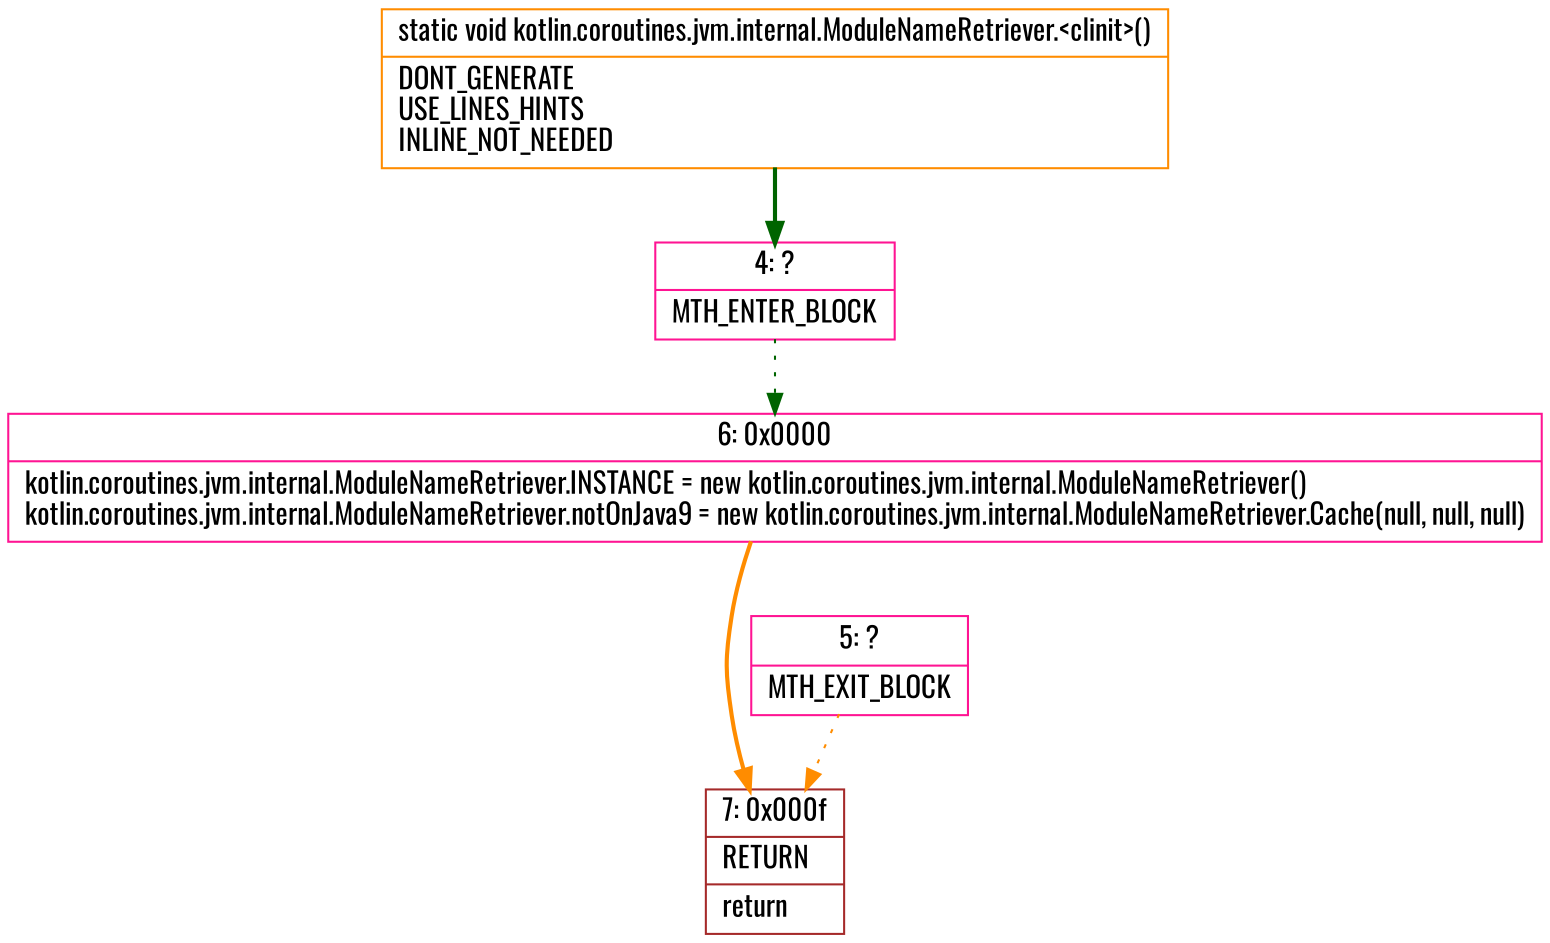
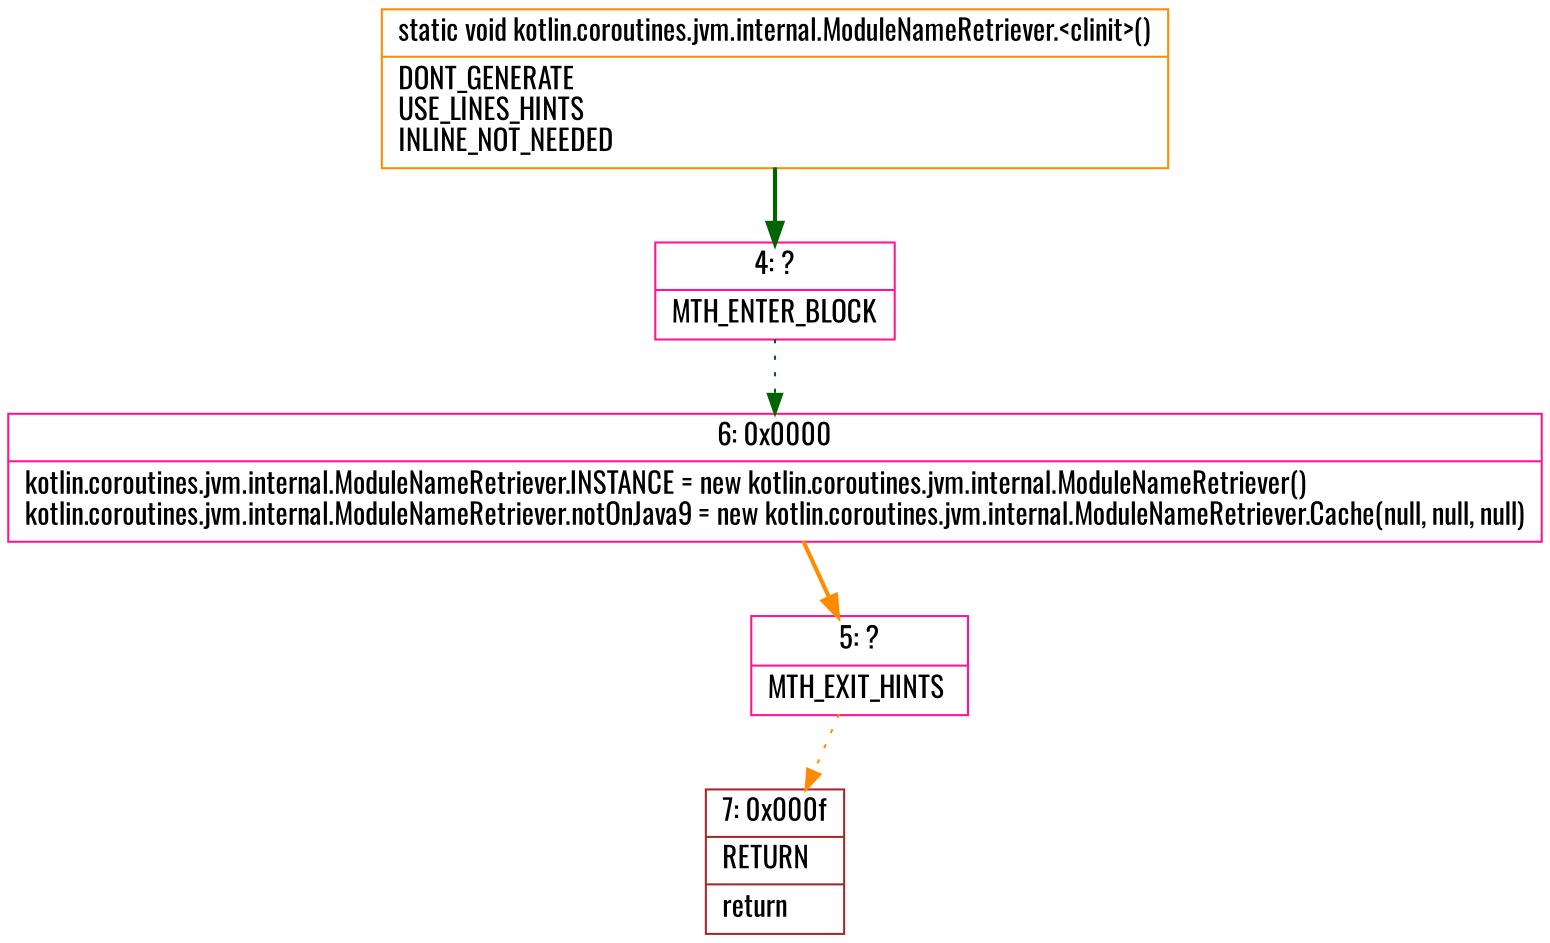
(727, 655) -> (816, 569)
(860, 689) -> (857, 689)
